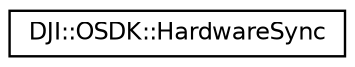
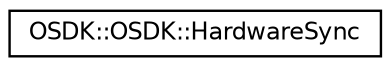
(177, 34) -> (195, 34)
